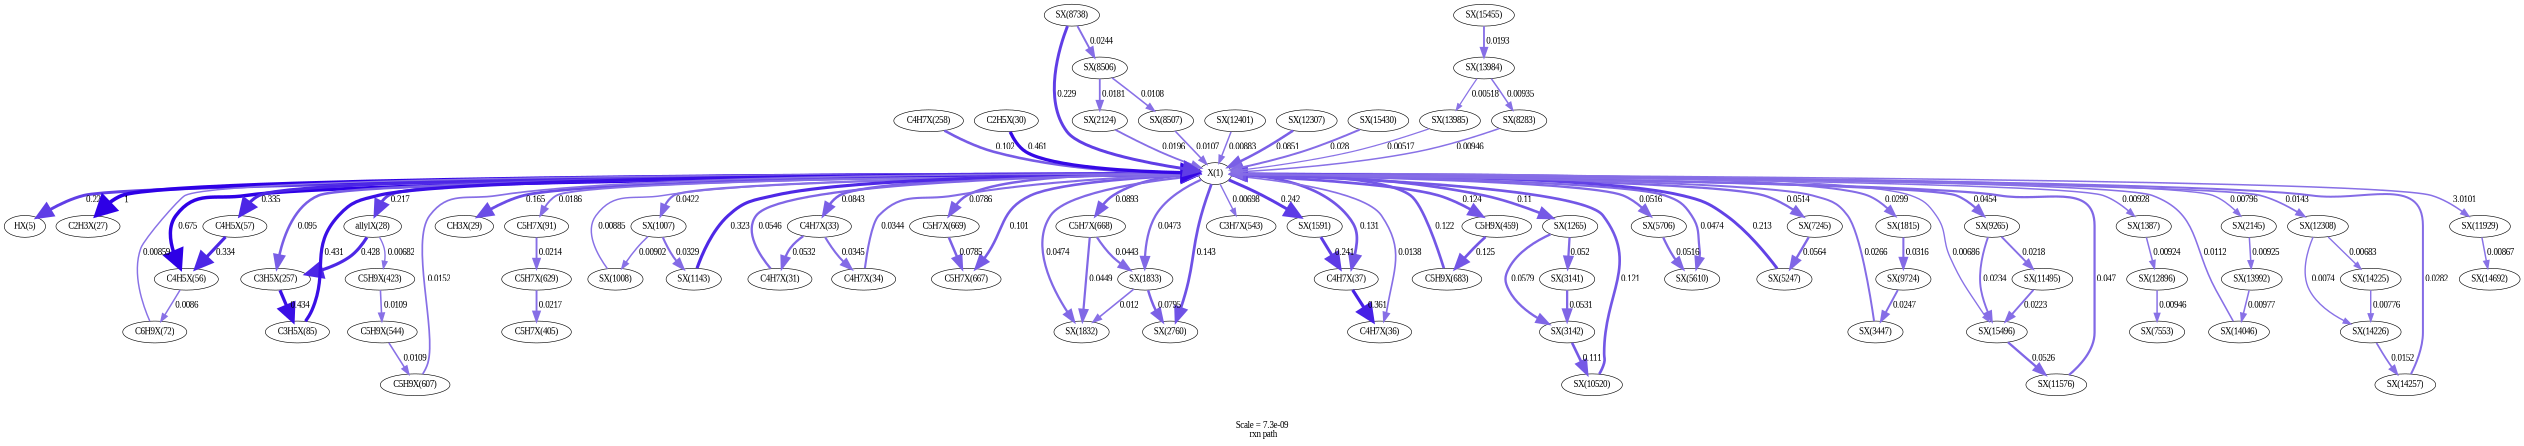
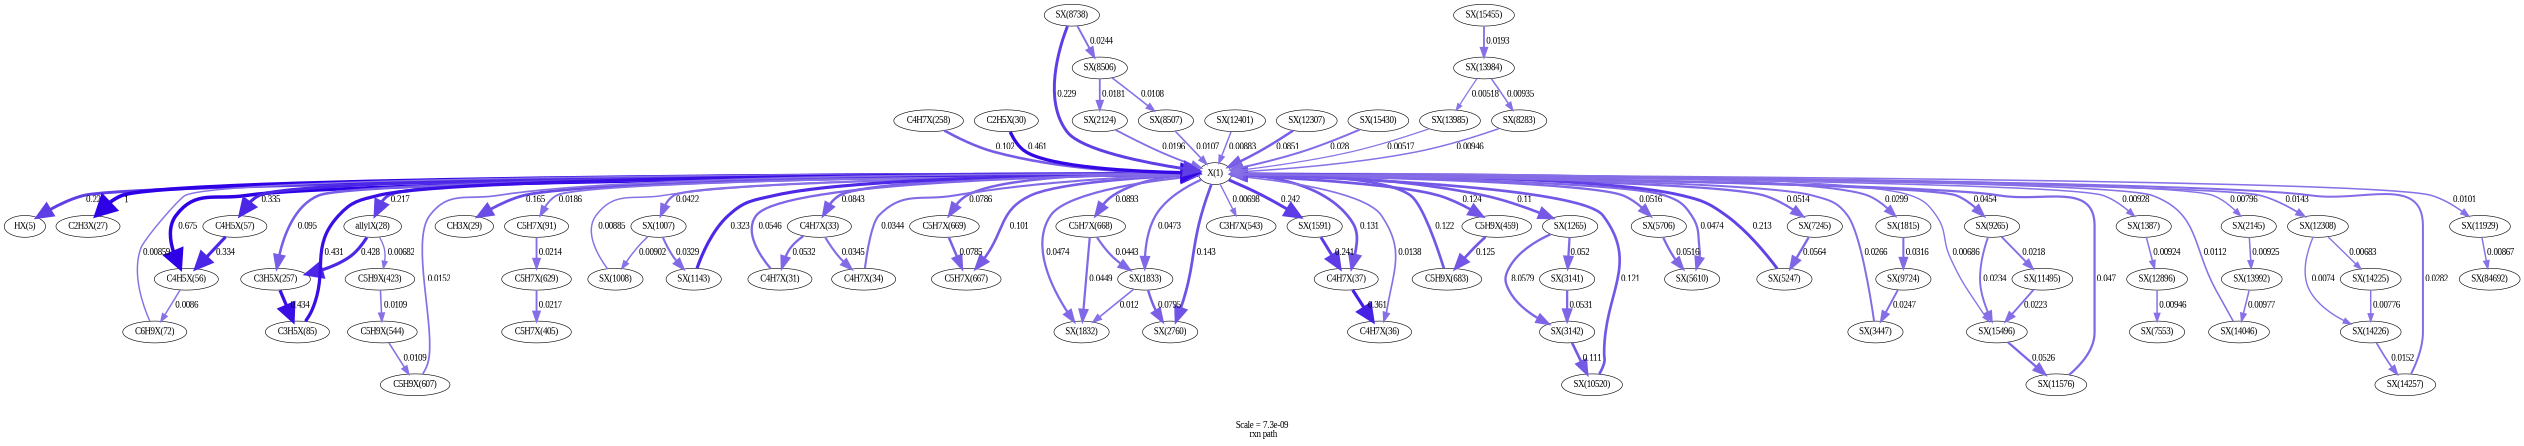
(2464, 200) -> (2464, 200)
(1522, 279) -> (1522, 279)
(2490, 279) -> (2490, 279)
